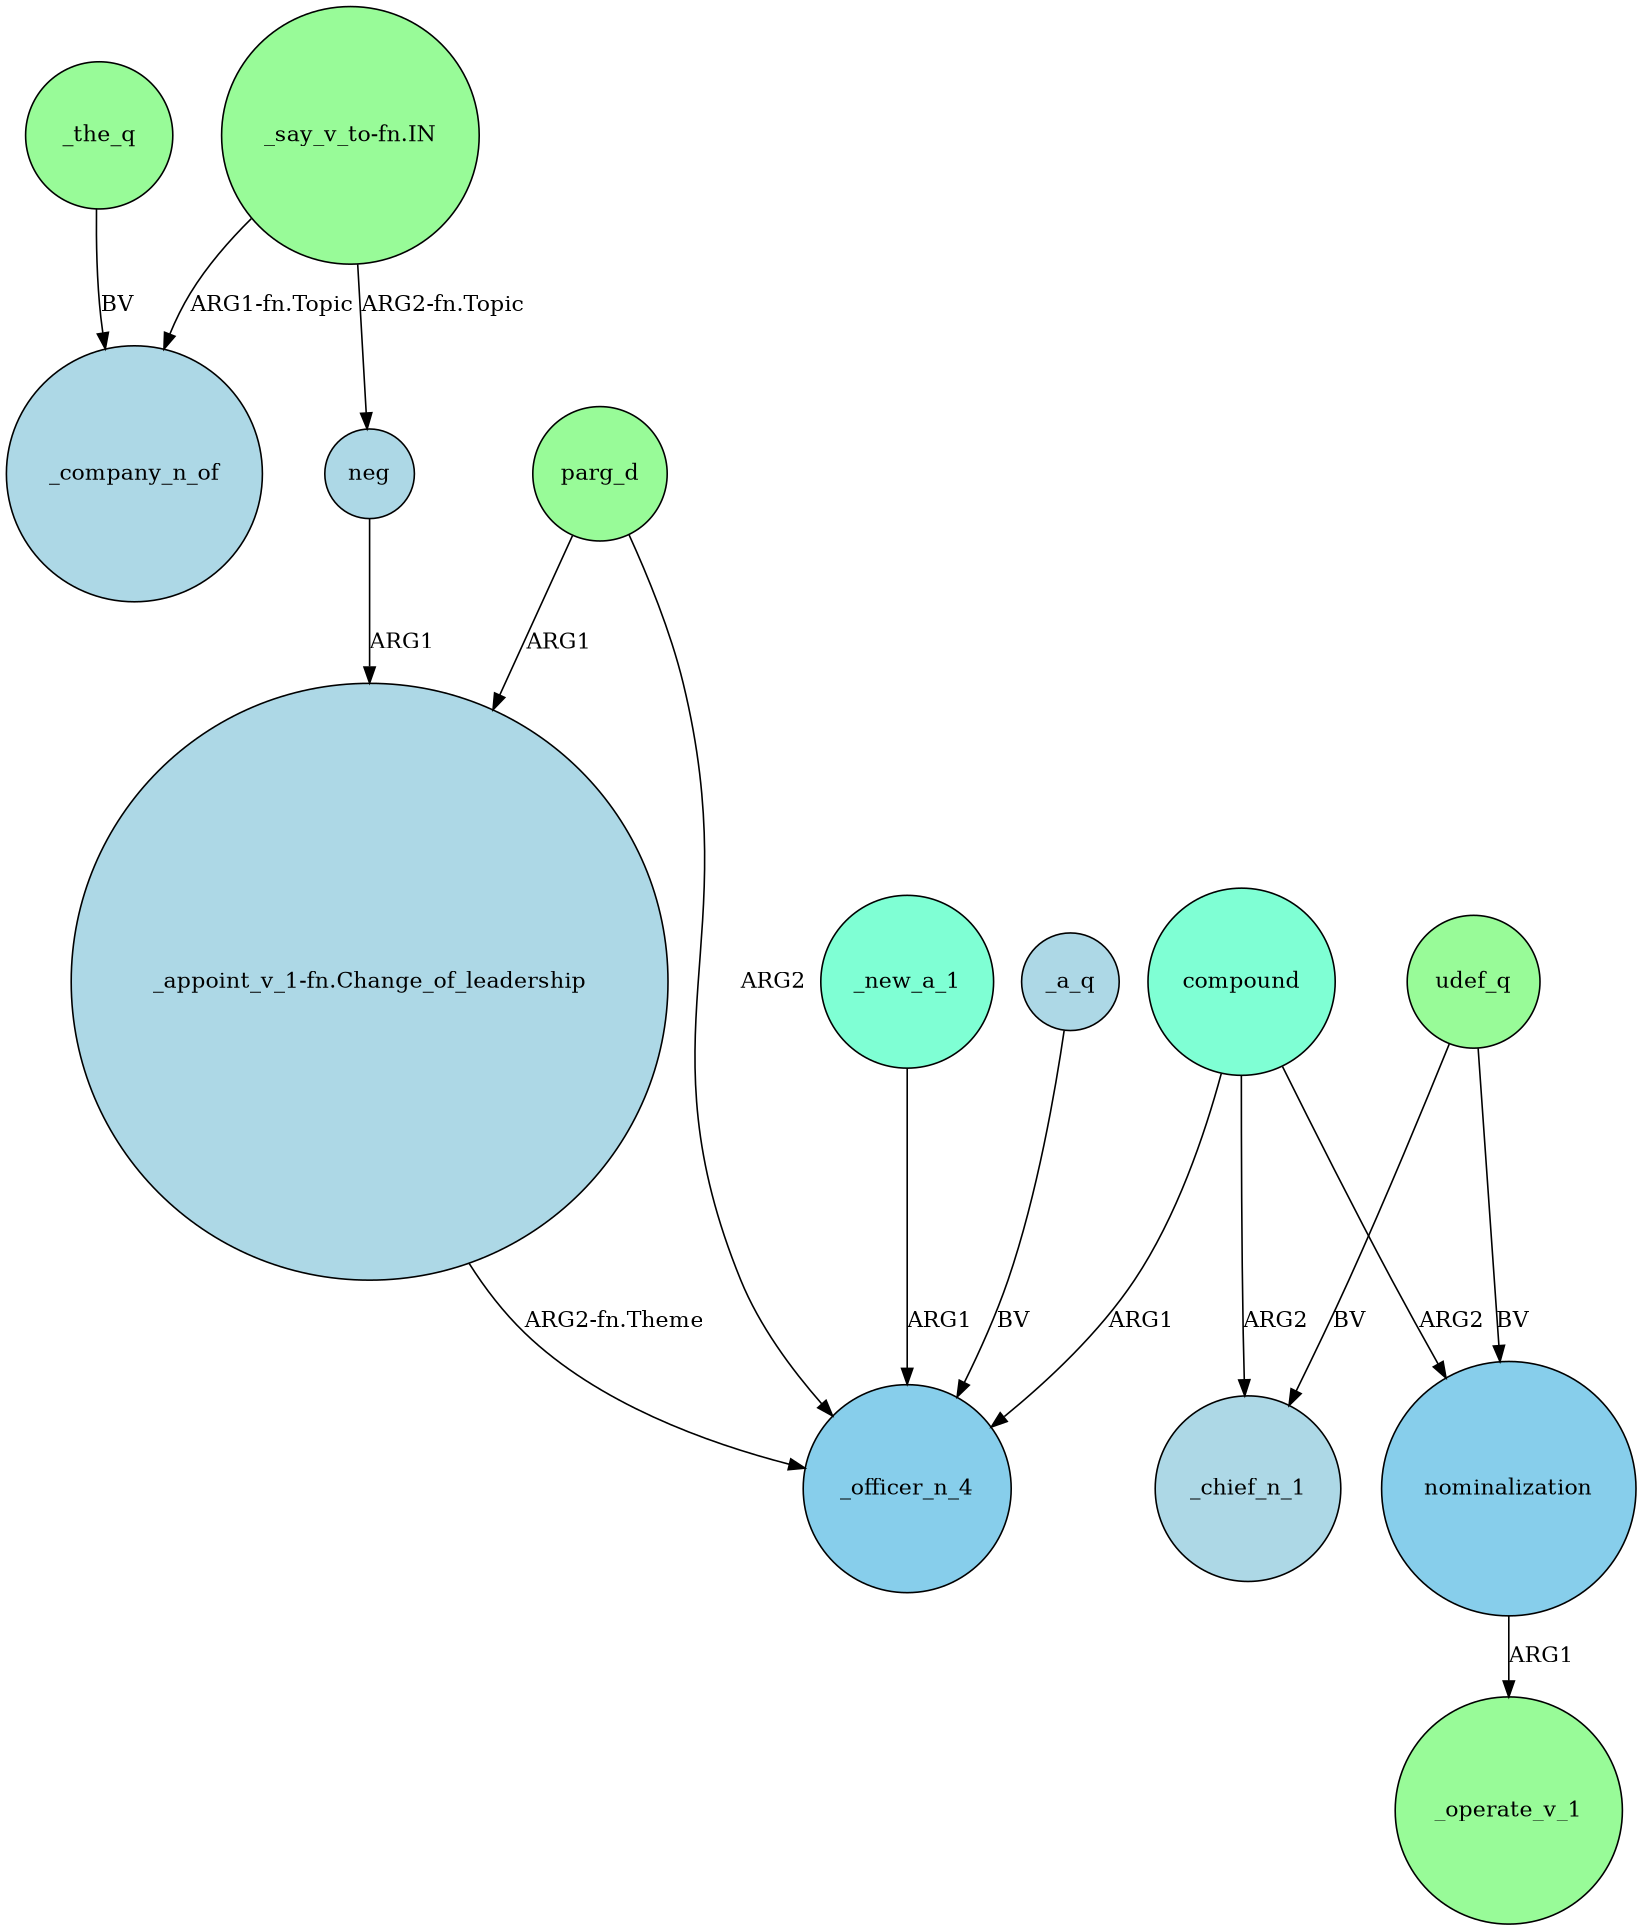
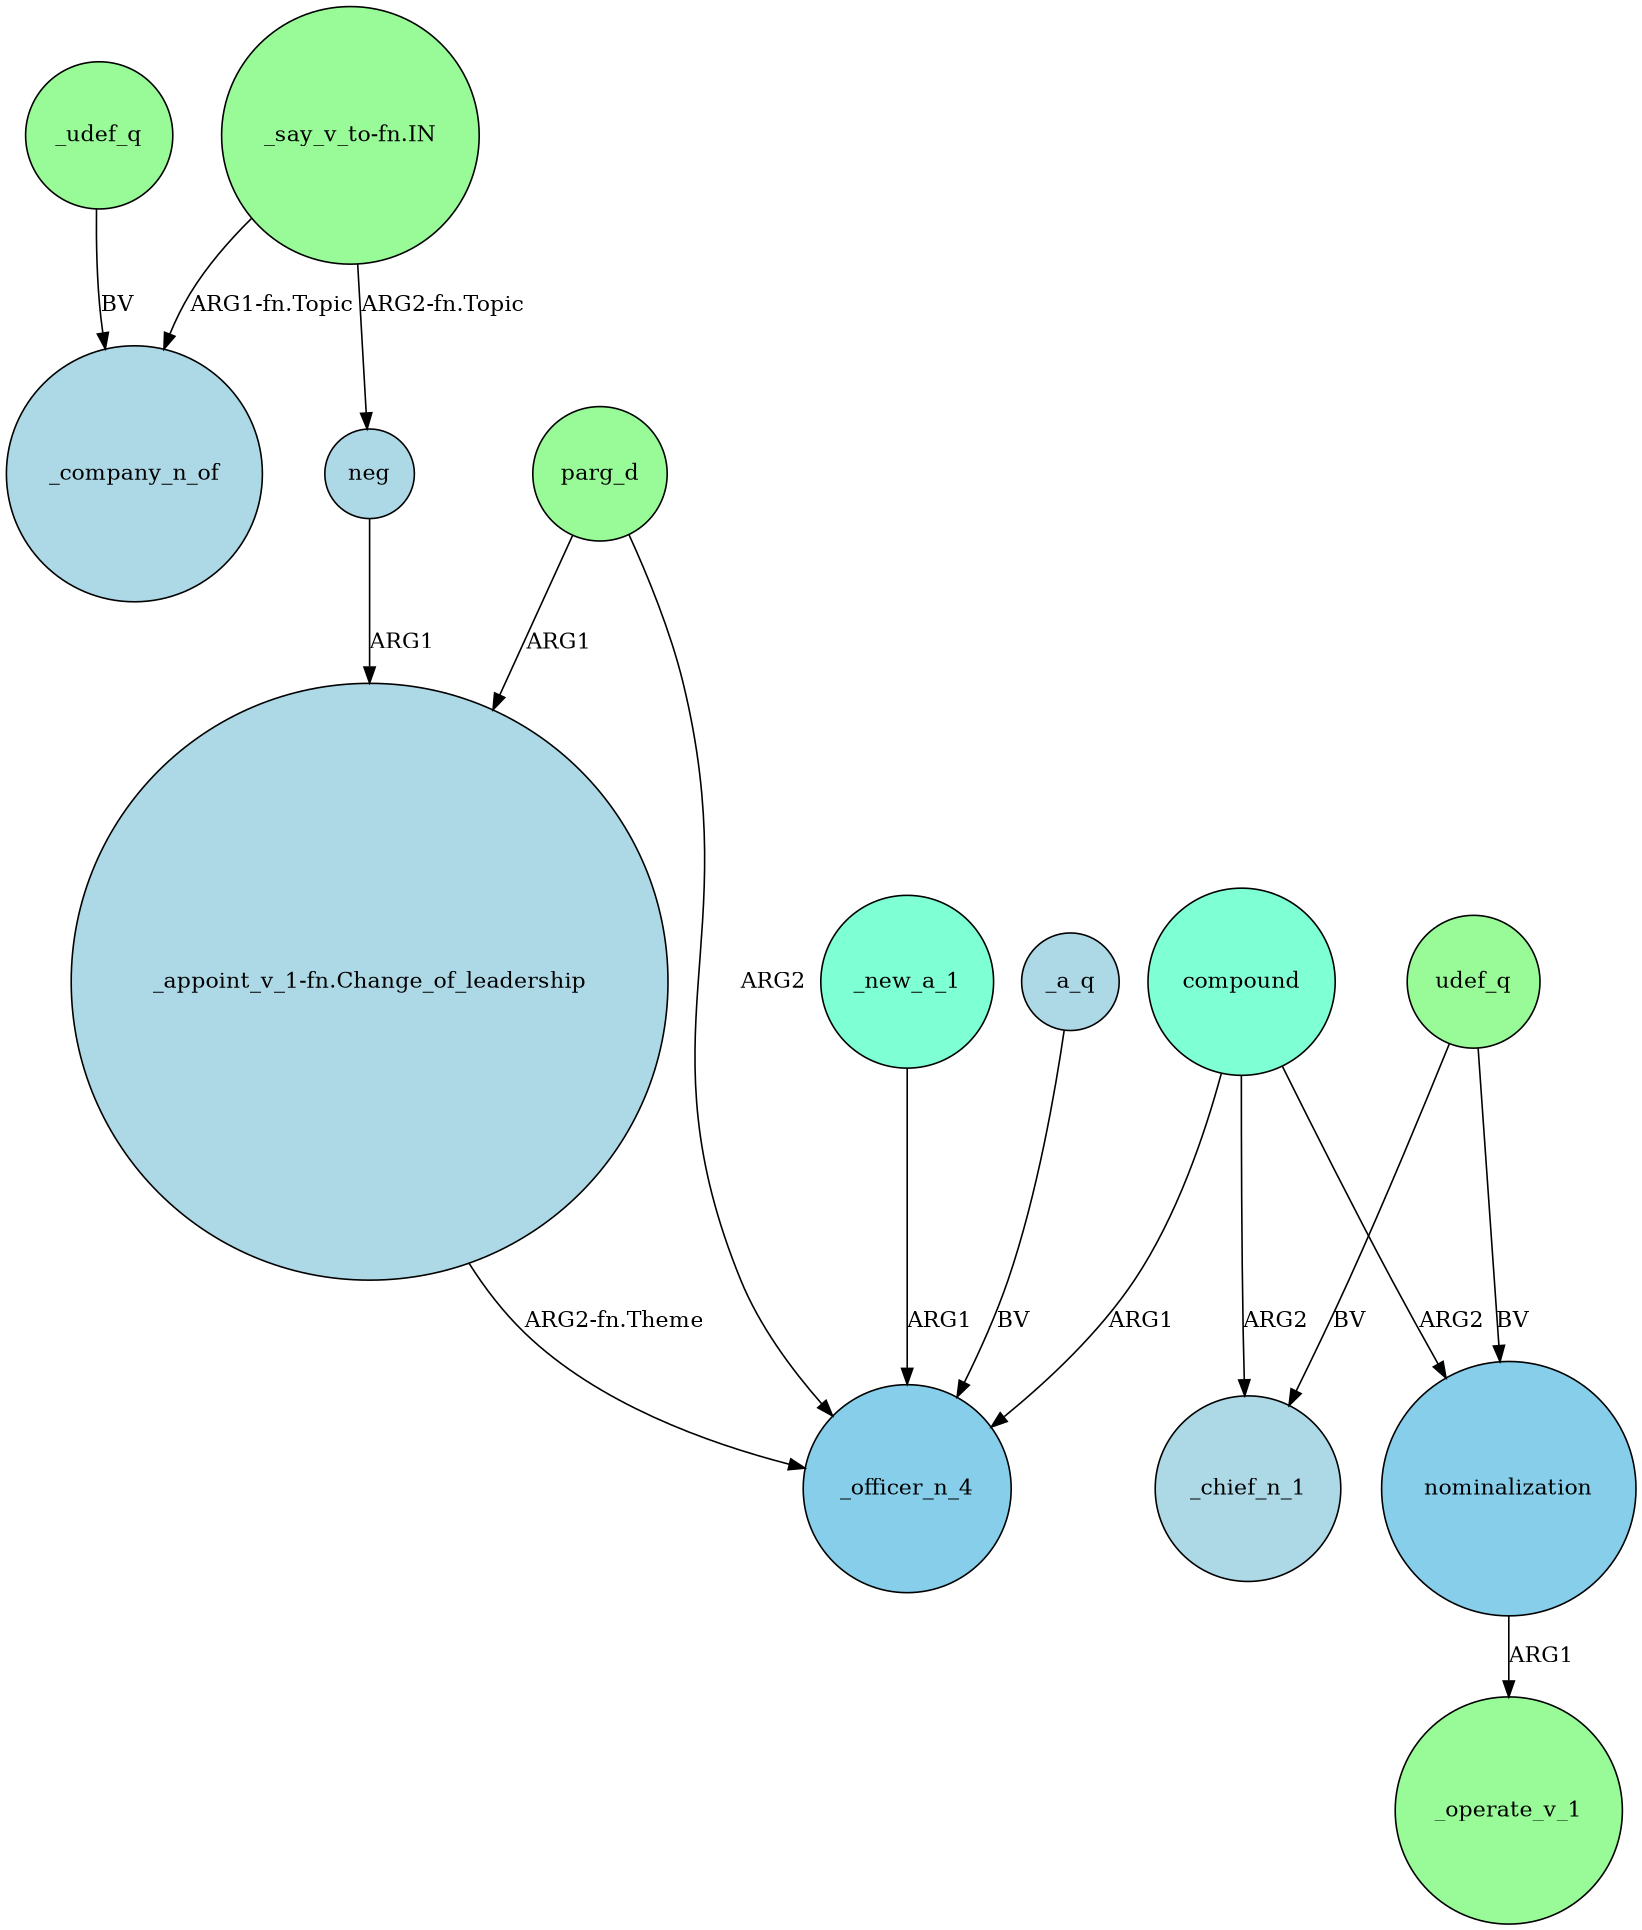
(99, 135) -> (99, 135)
